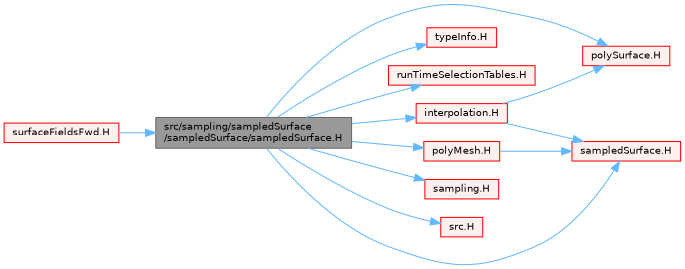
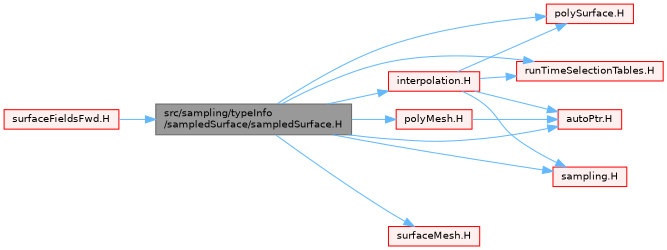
(462, 37) -> none
none -> (493, 78)
none -> (505, 128)
(254, 133) -> (254, 119)
(626, 151) -> (590, 119)
(462, 227) -> (434, 236)
